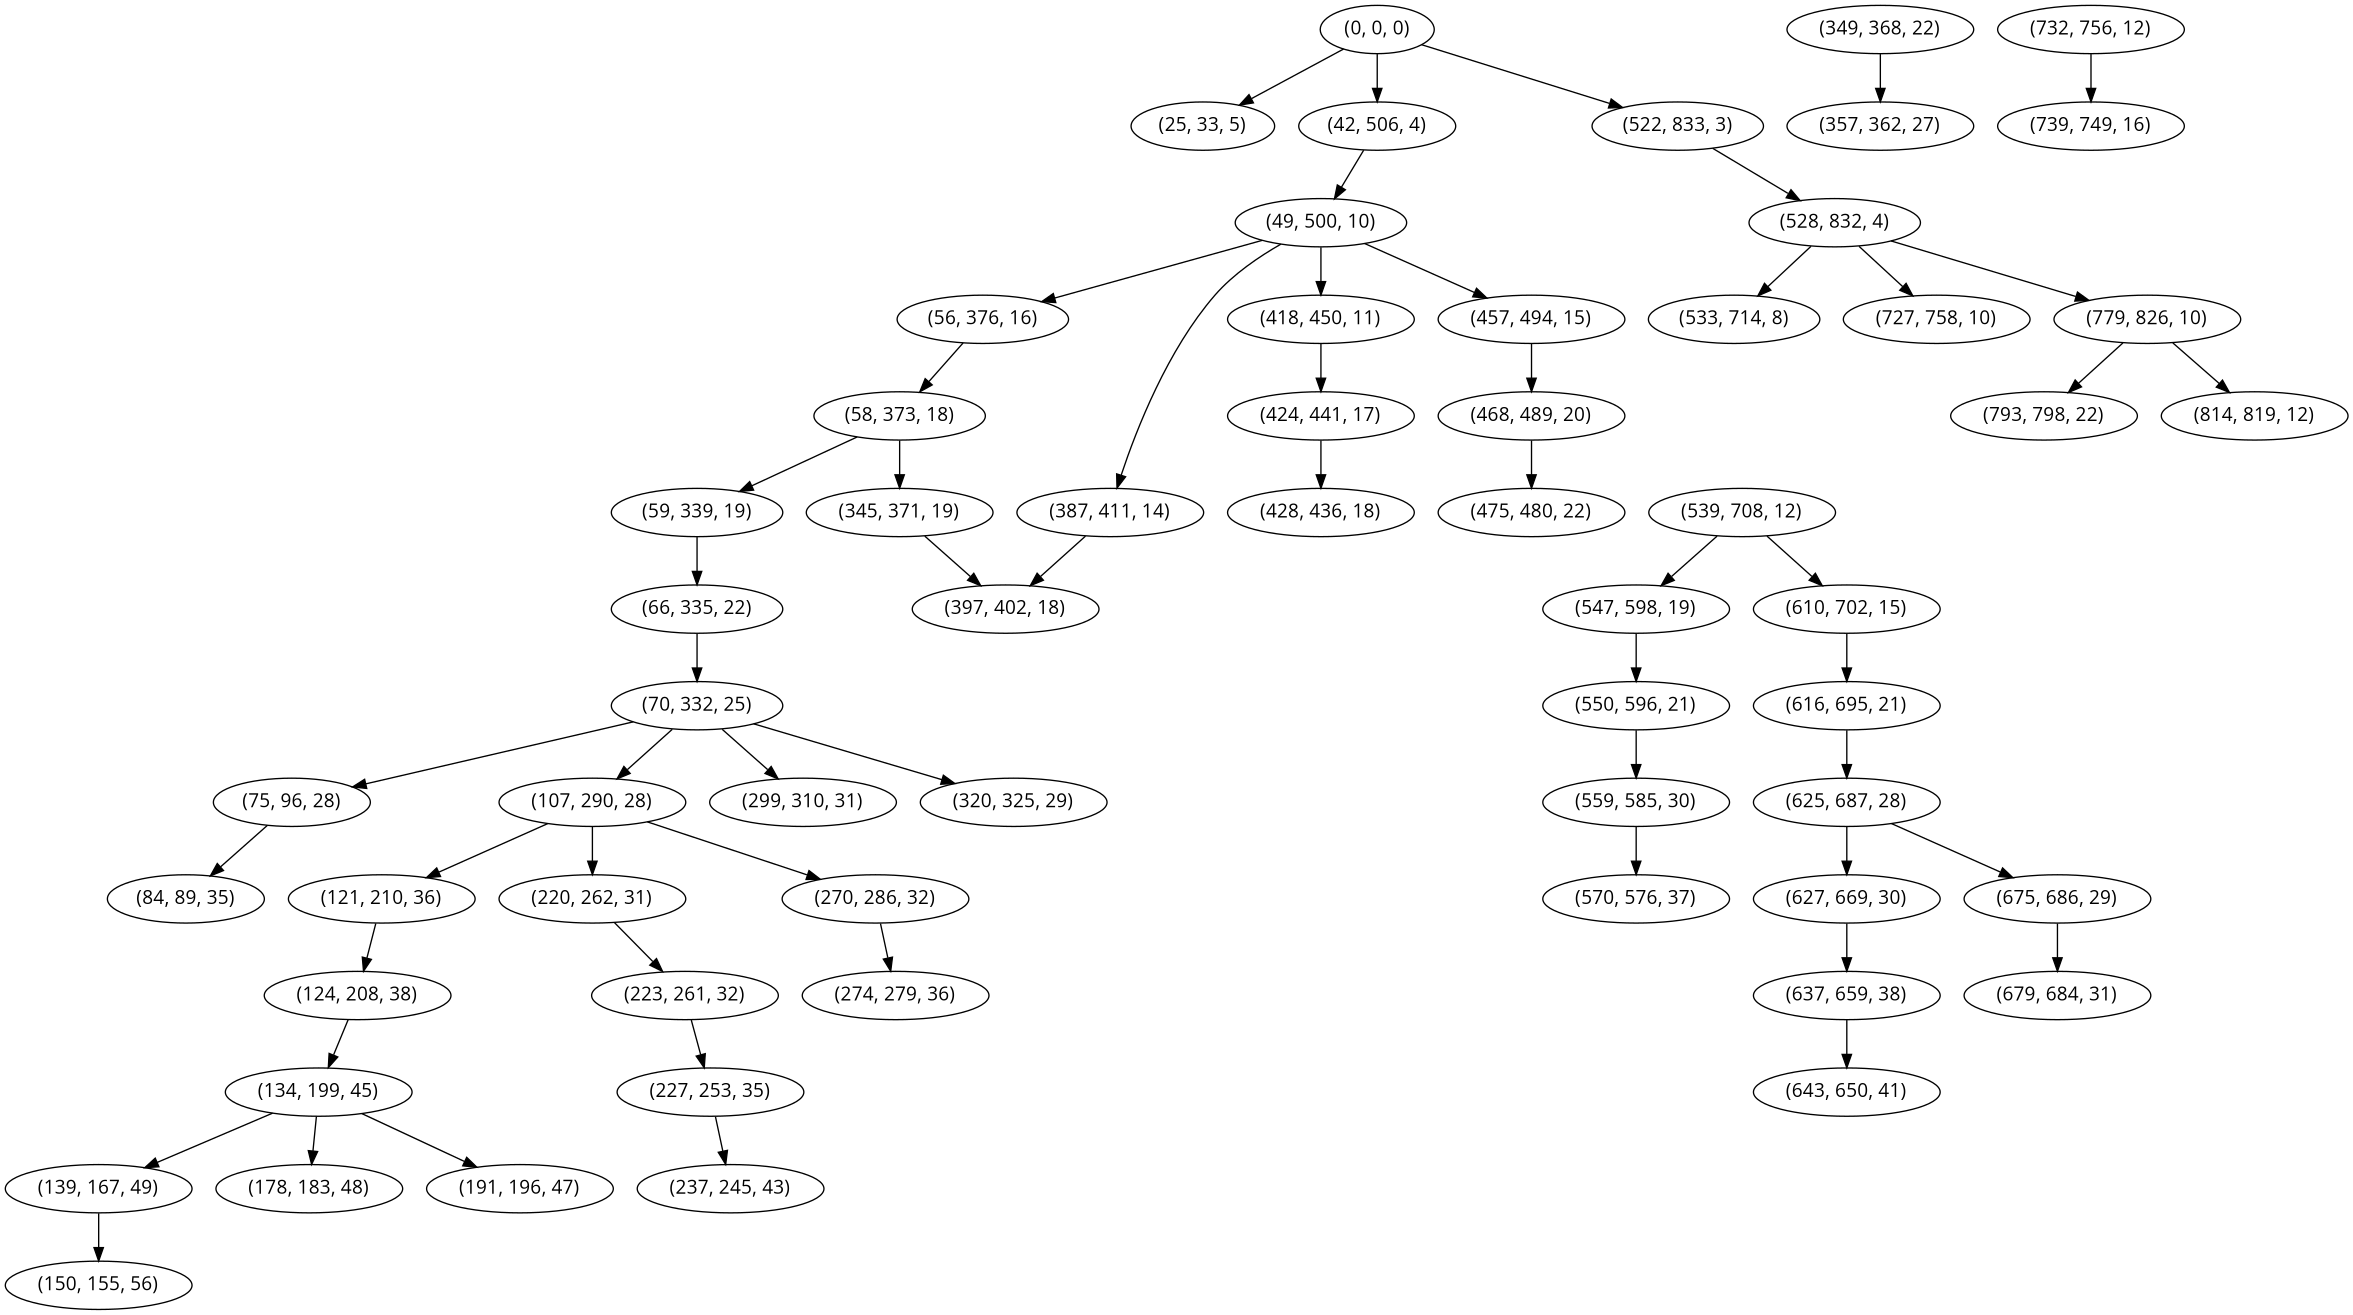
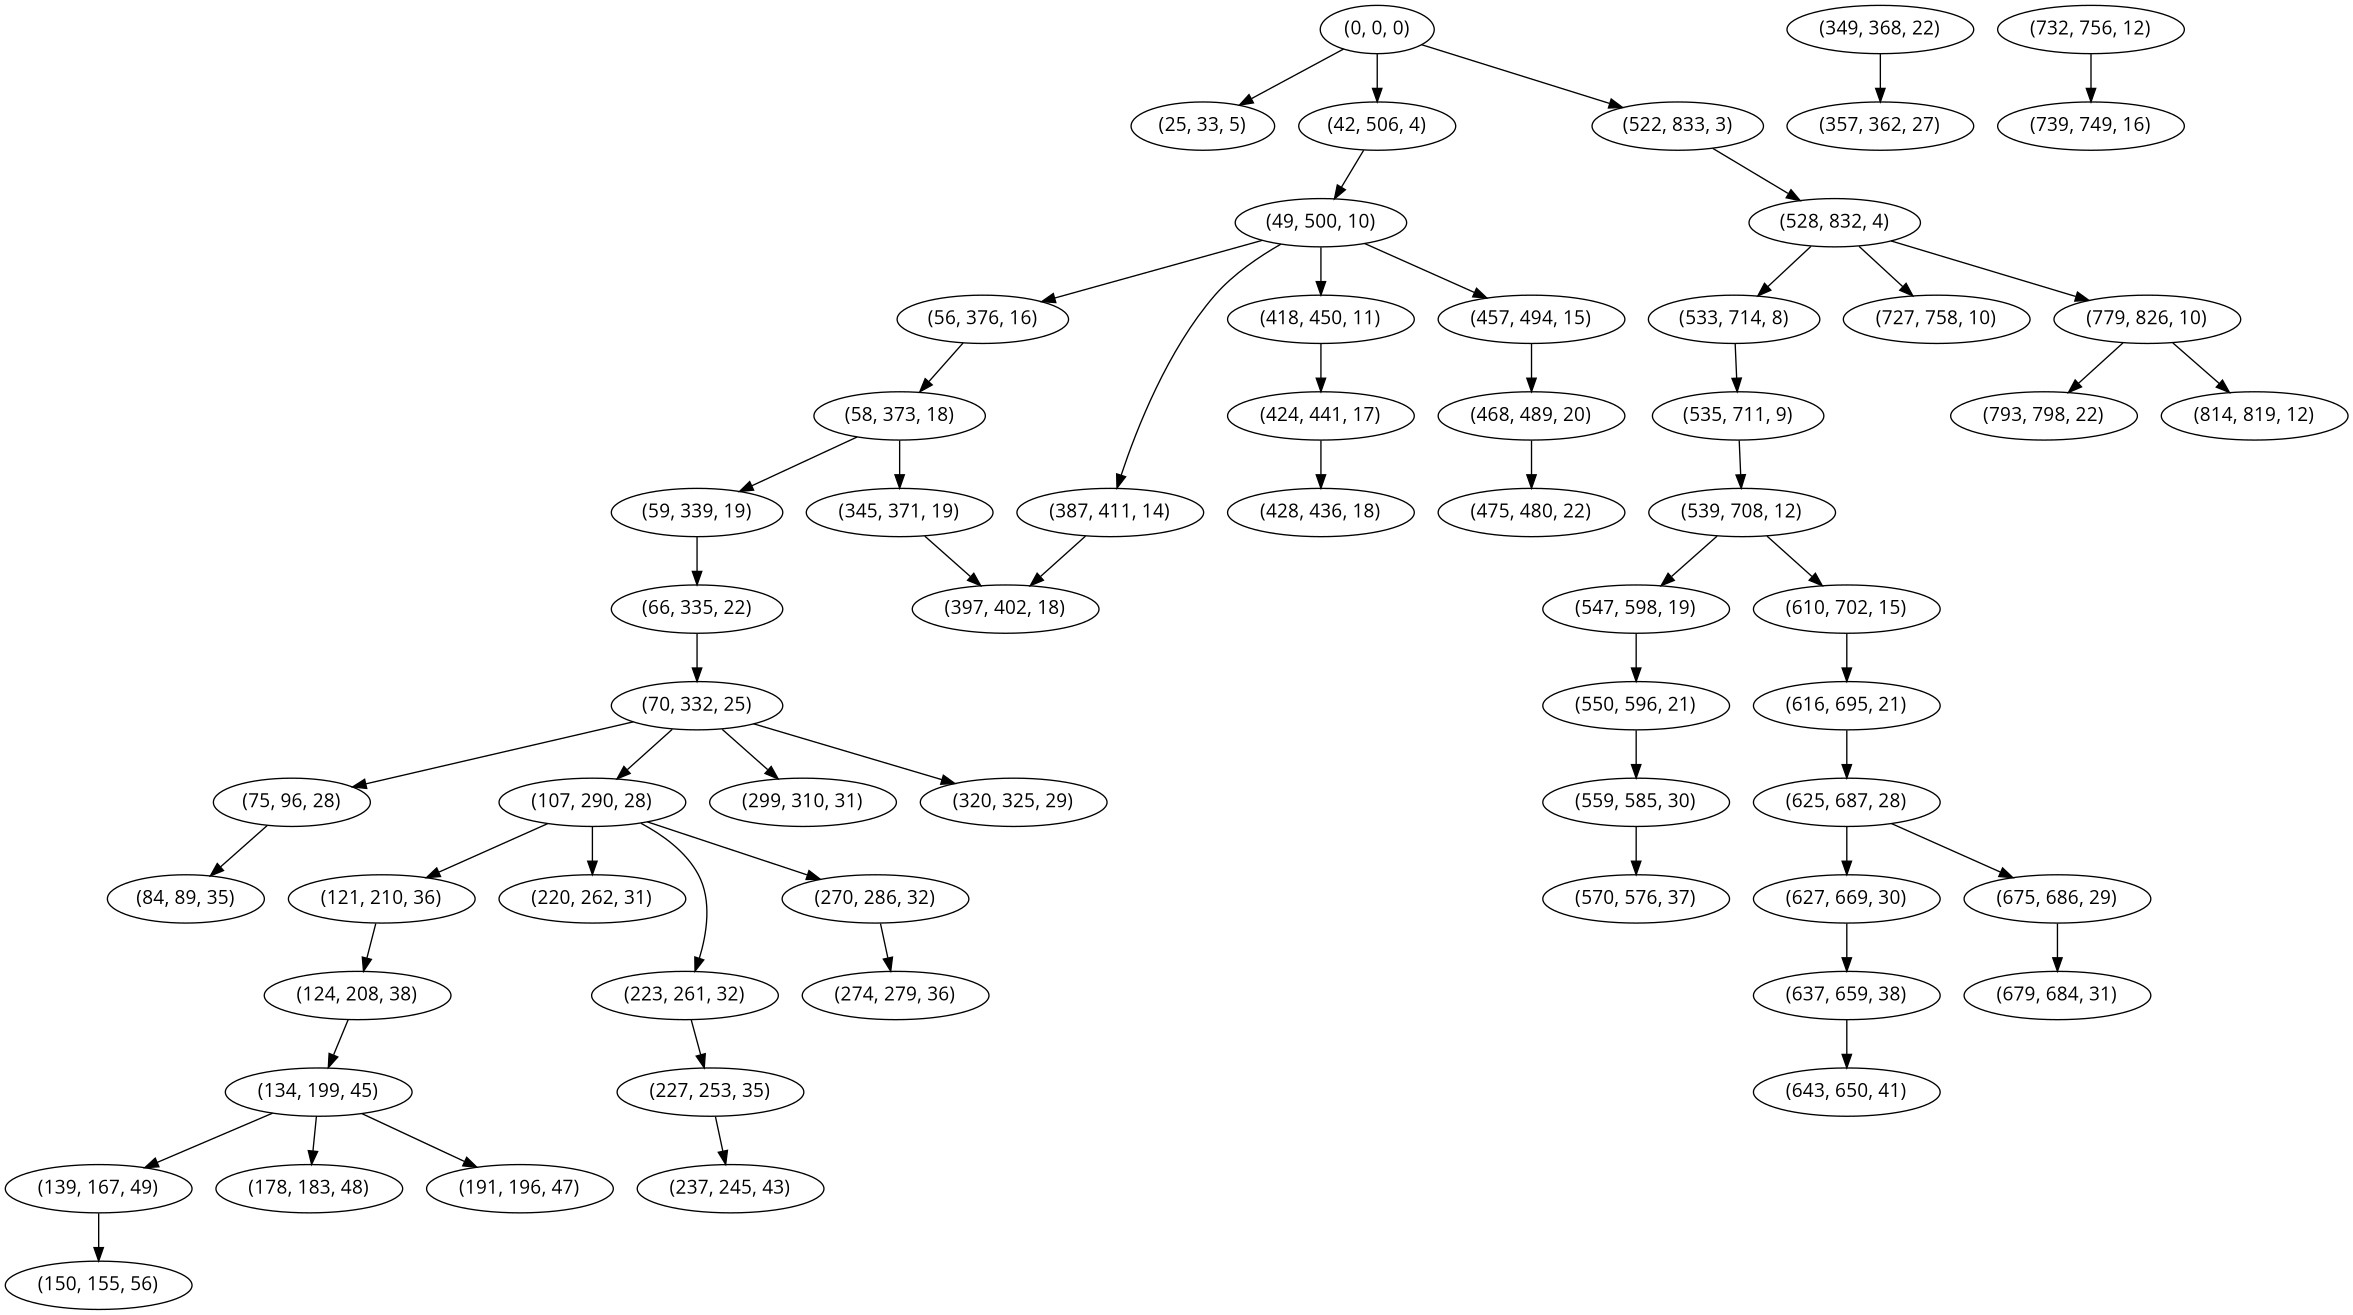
none -> (1738, 416)
(634, 942) -> (700, 878)
